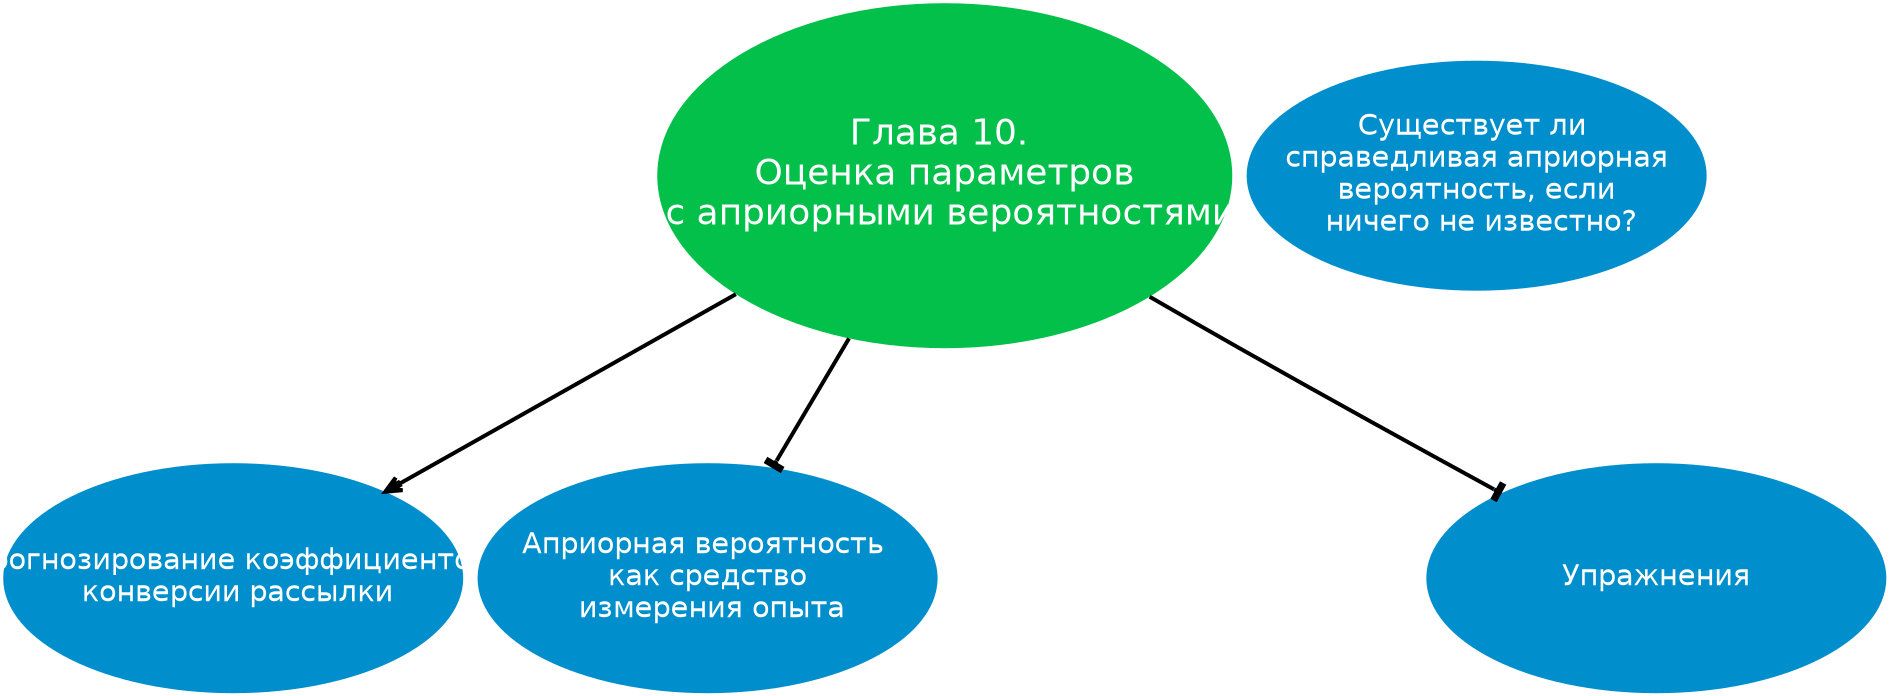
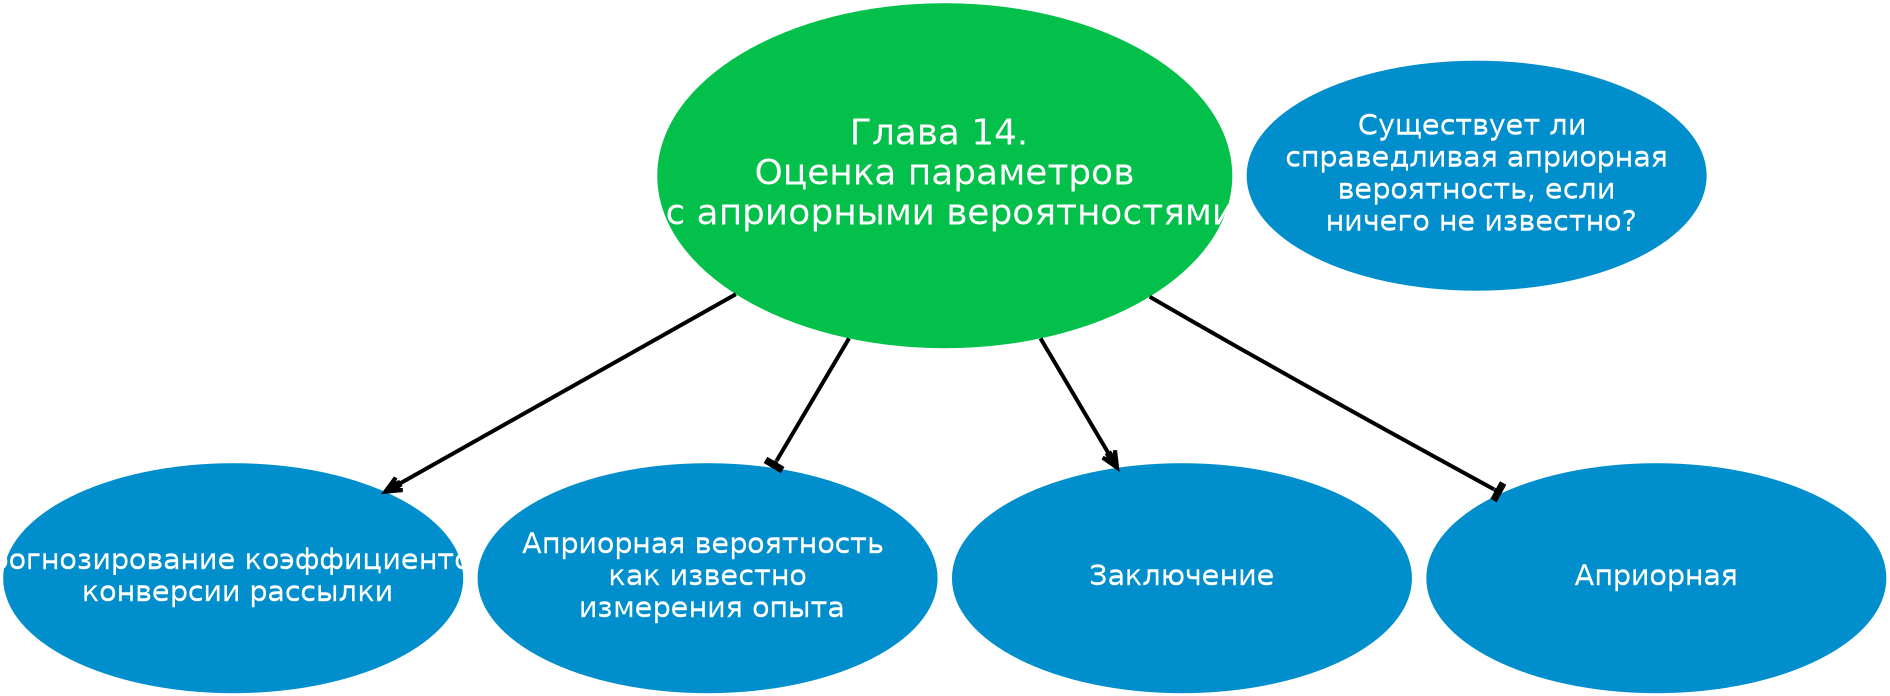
(945, 176) -> (945, 176)
(708, 578) -> (708, 578)
none -> (1182, 578)
(1656, 578) -> (1656, 578)
